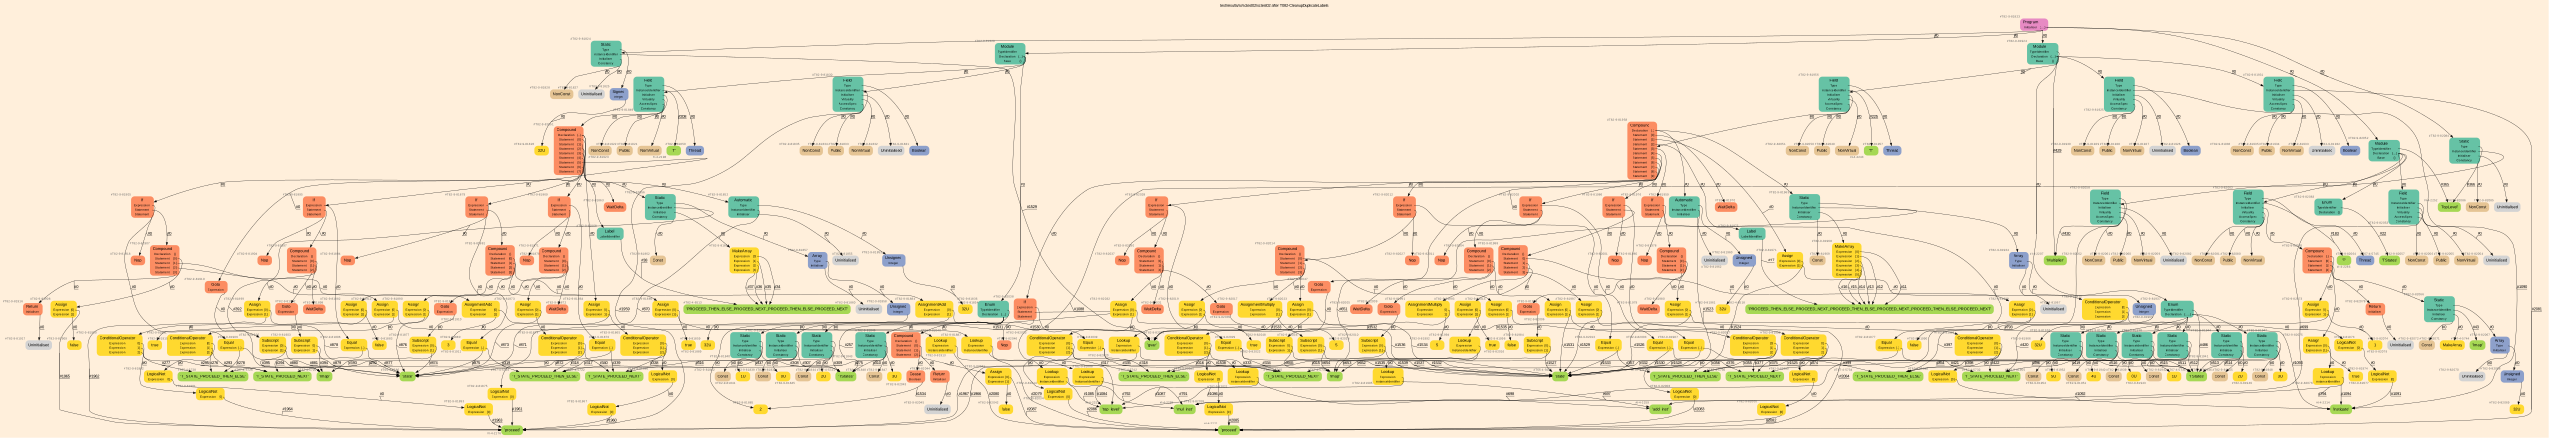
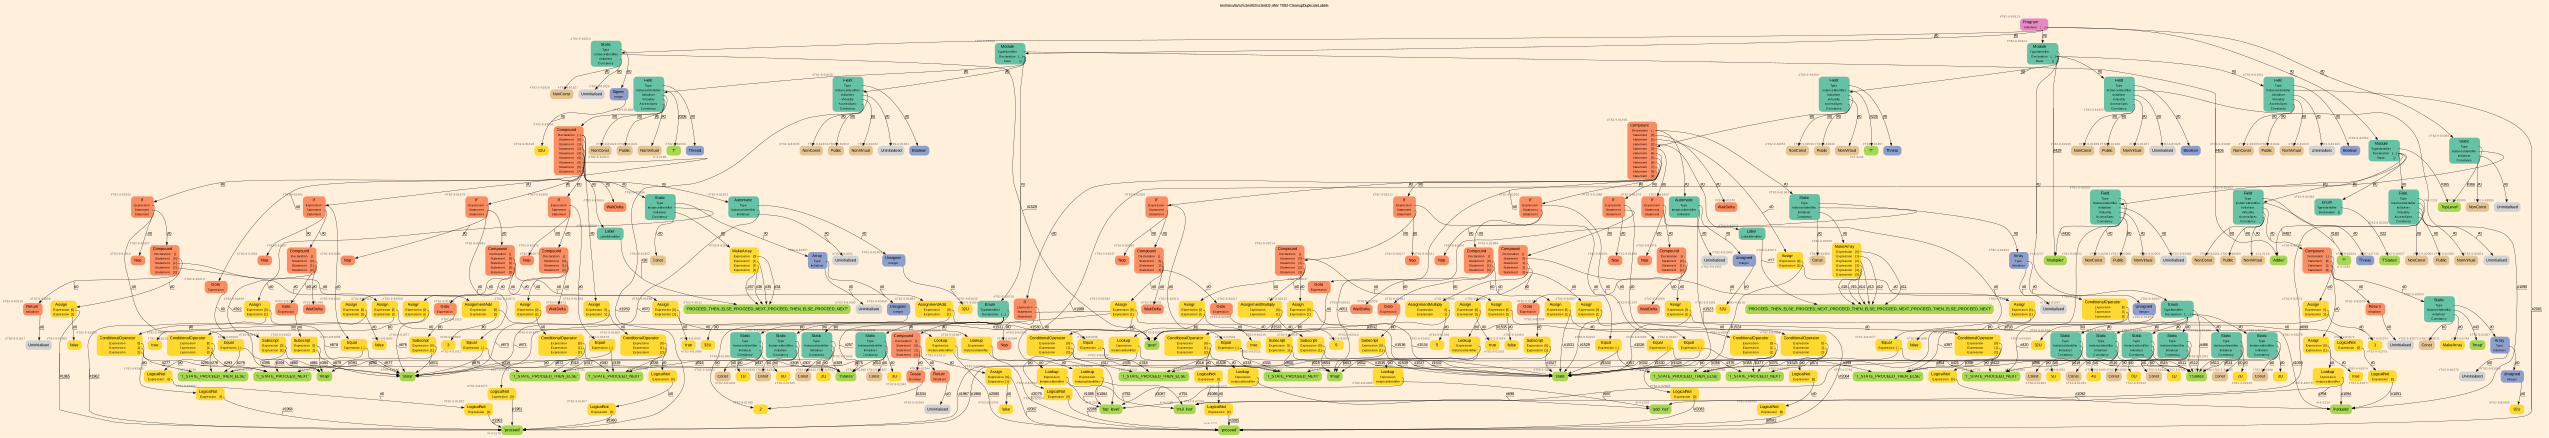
none -> (2279, 260)
